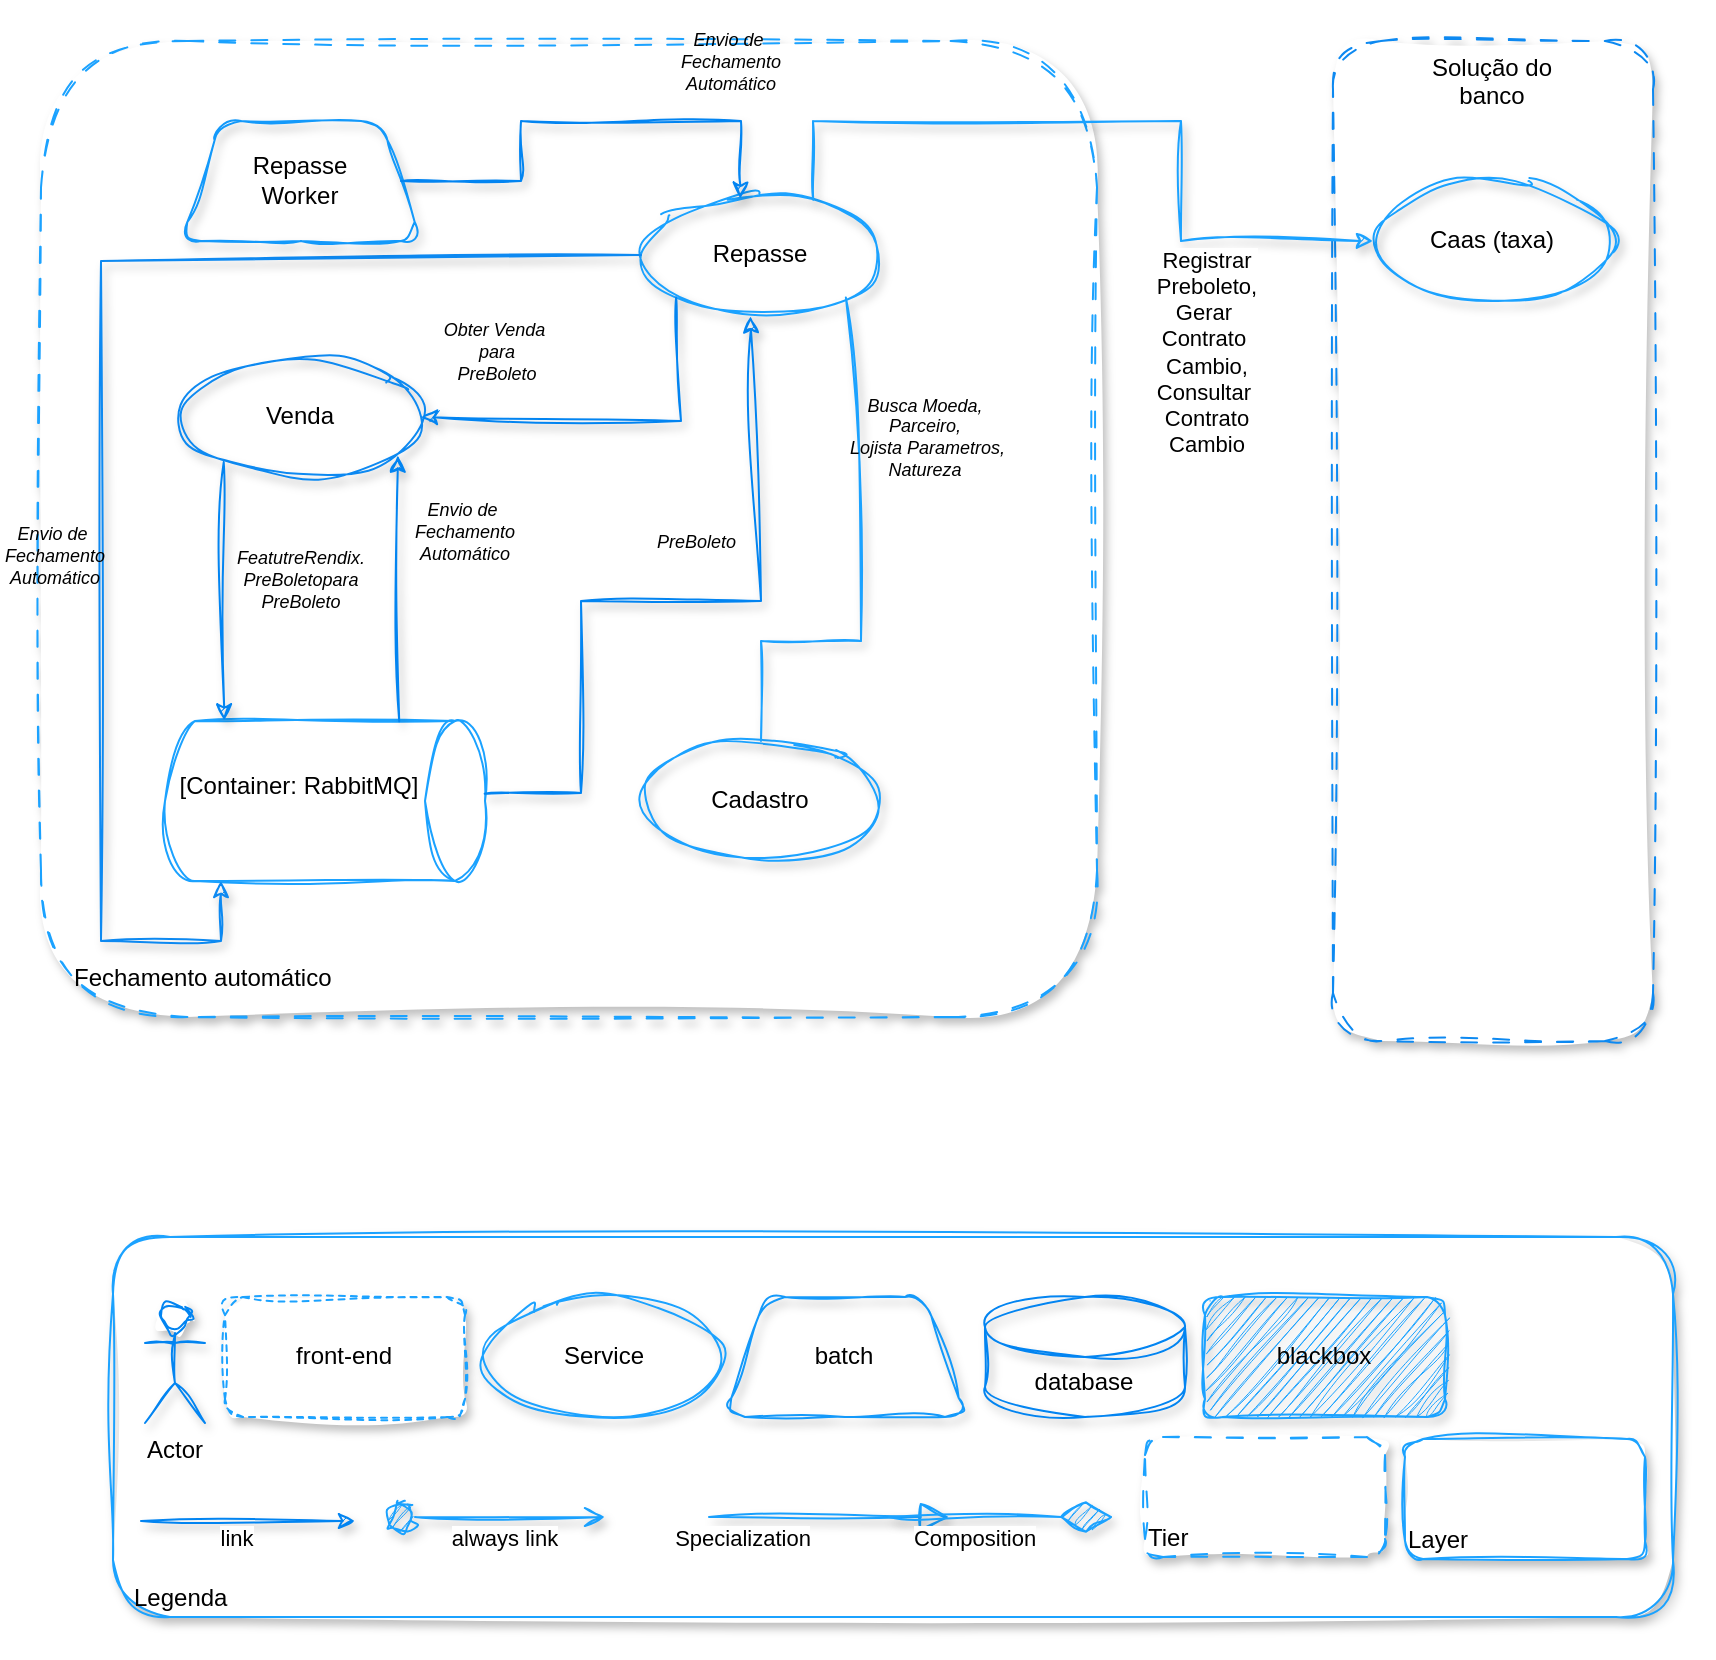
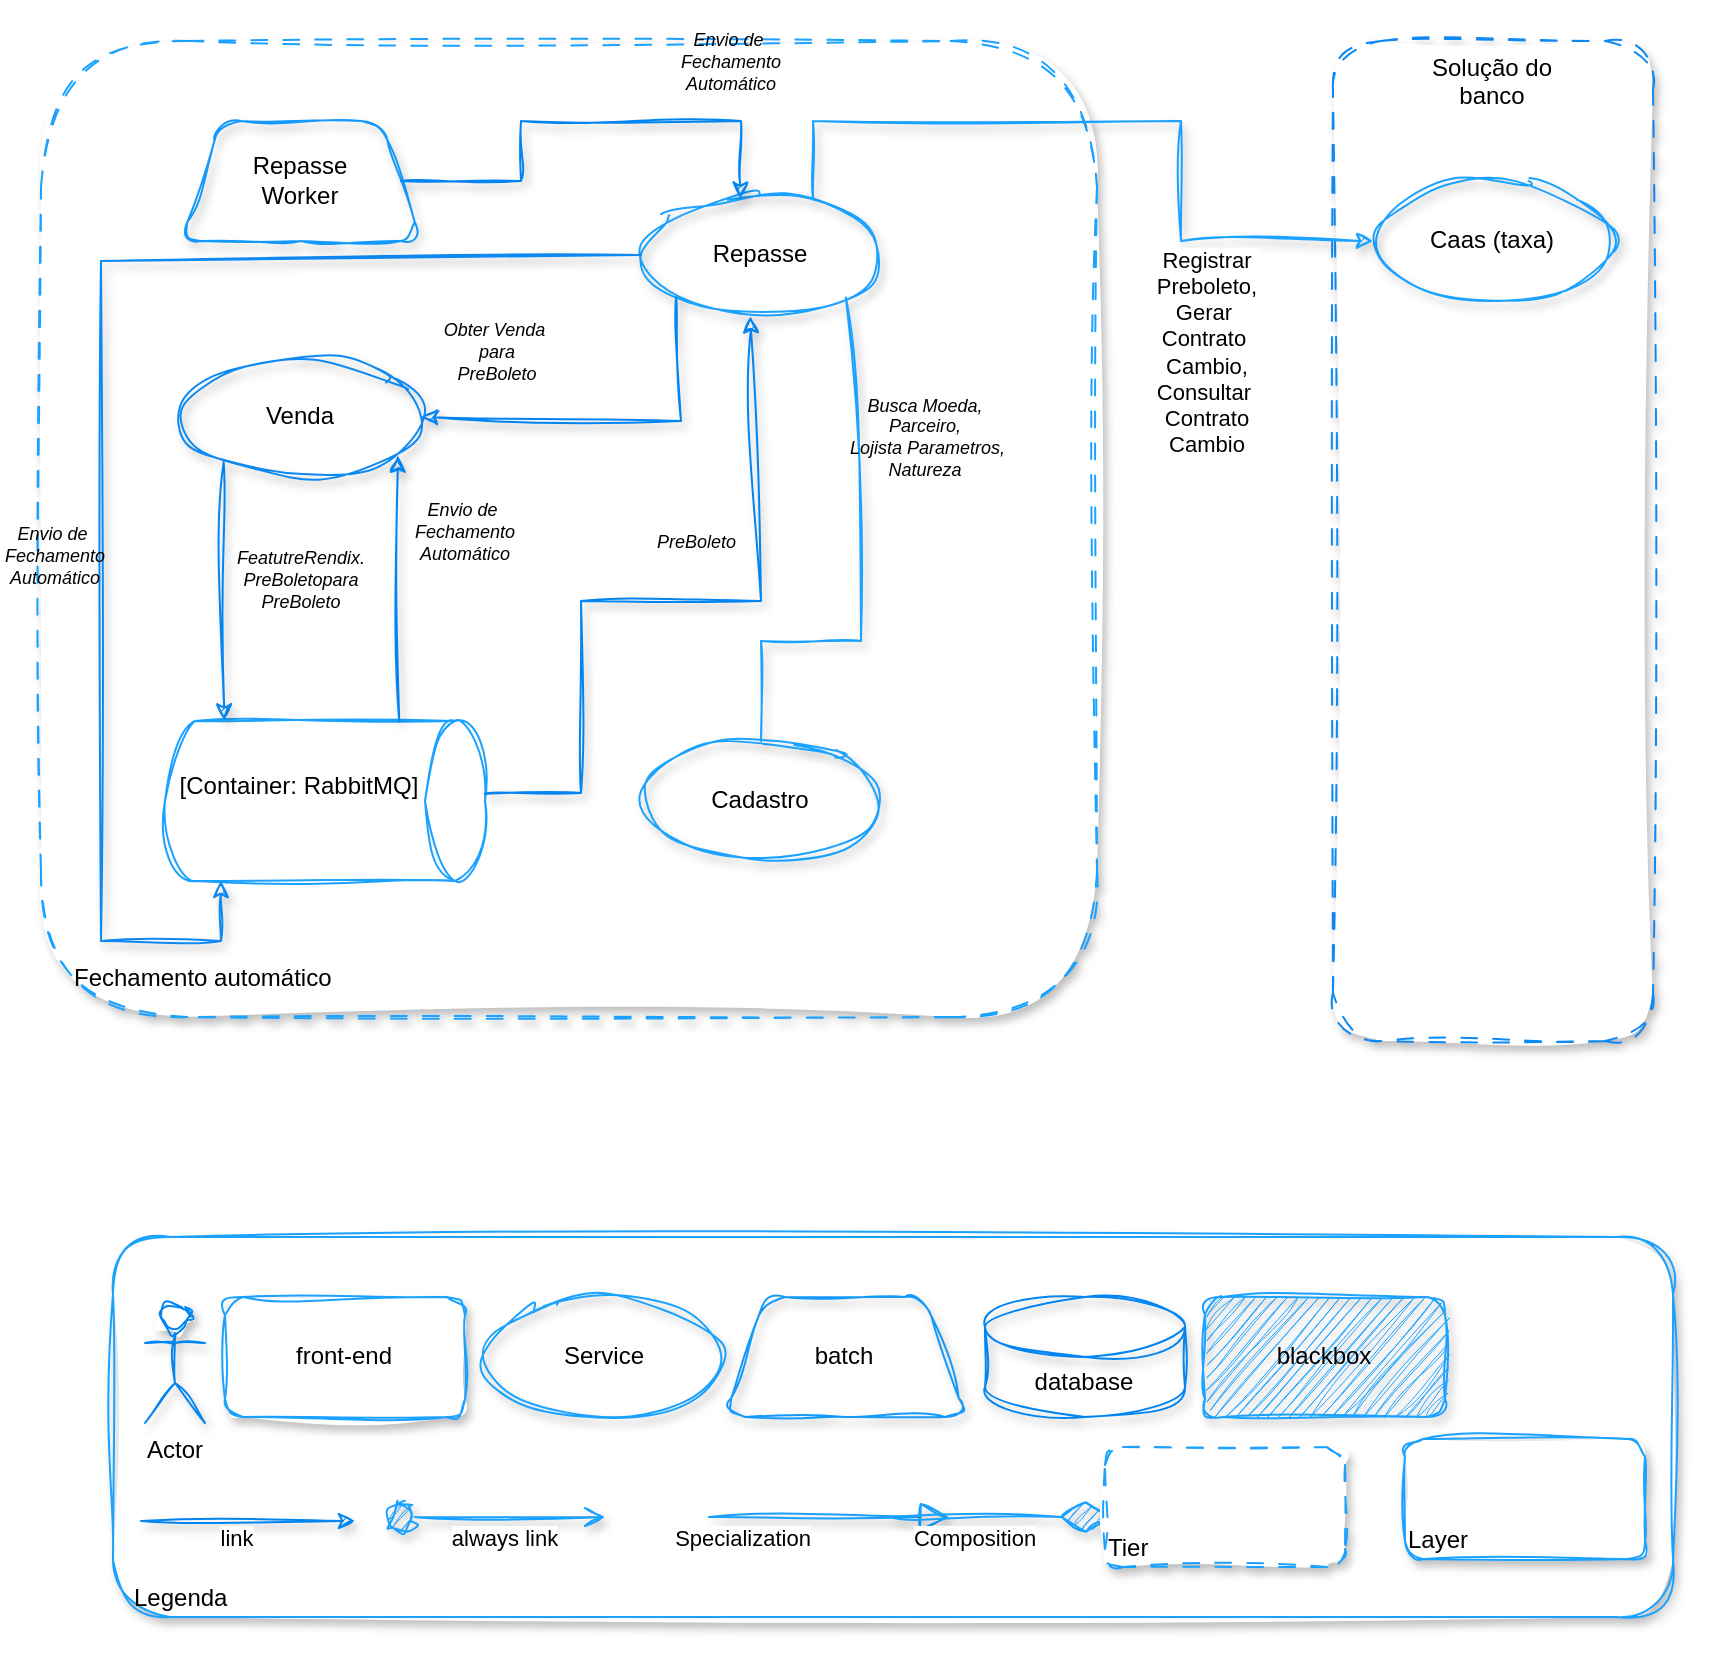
(345, 1357) -> (345, 1357)
(1265, 1497) -> (1225, 1507)
